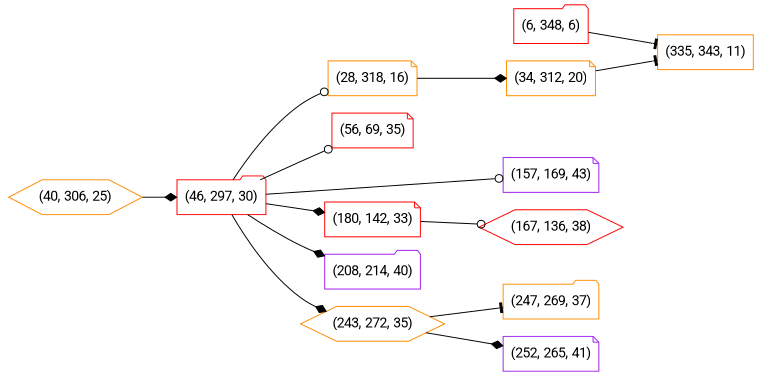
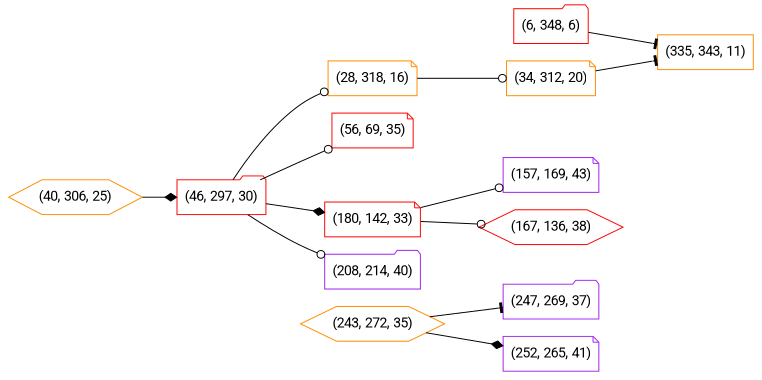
(458, 78) -> (458, 78)
(380, 186) -> (458, 198)
(282, 235) -> (282, 235)
(268, 266) -> none
(551, 302) -> (551, 302)
